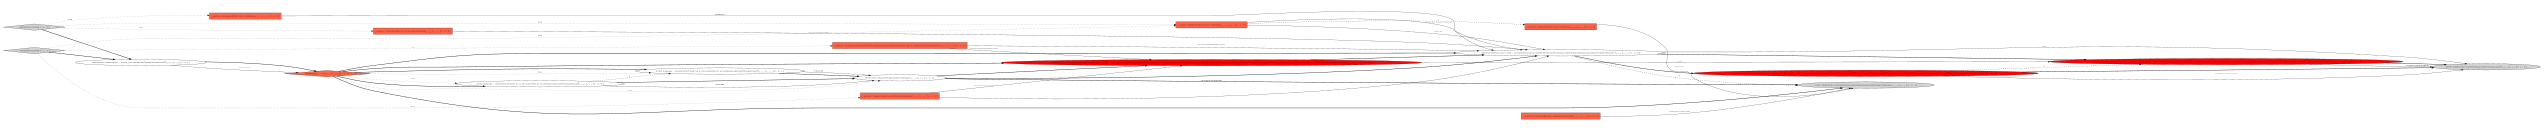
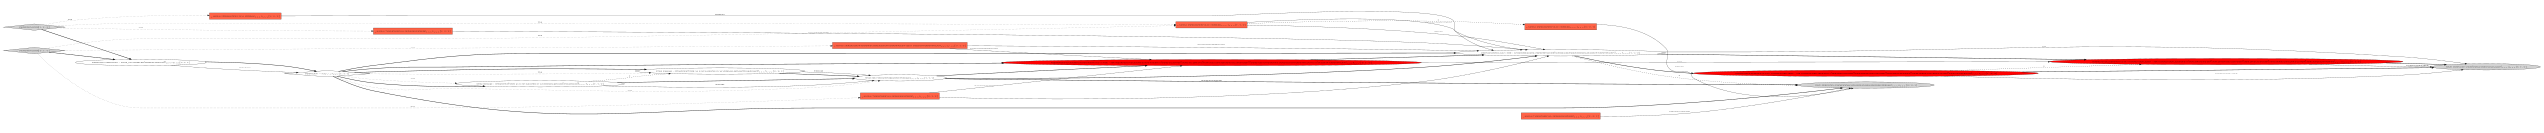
(327, 74) -> (327, 74)
